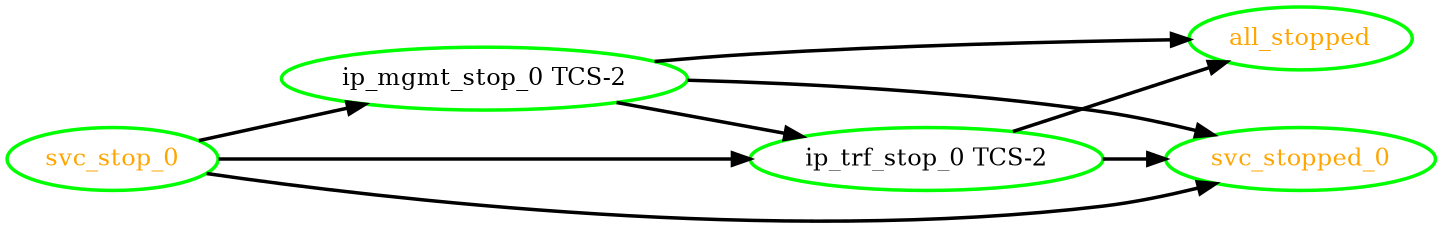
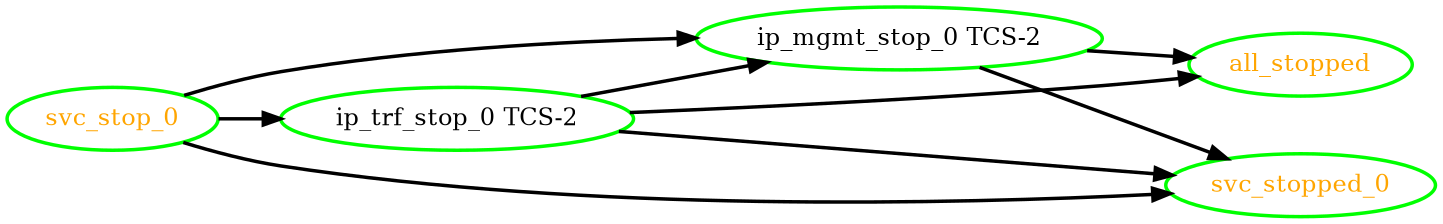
(701, 118) -> (665, 81)
